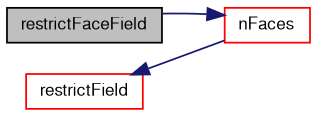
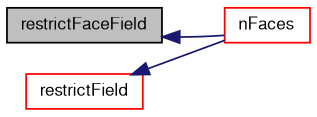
(185, 14) -> (202, 37)
